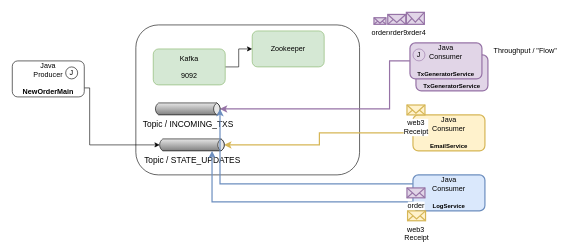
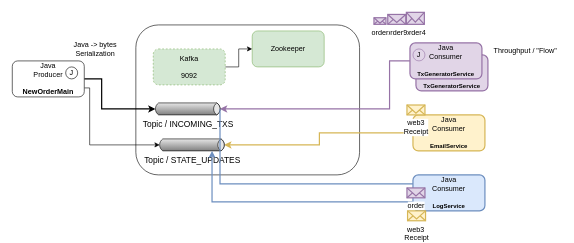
none -> (95, 49)
(189, 67) -> (189, 67)
none -> (102, 109)
(220, 116) -> (220, 114)
